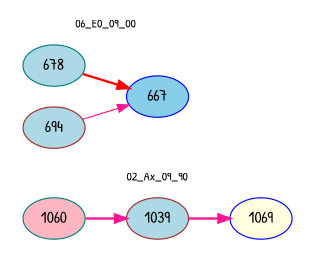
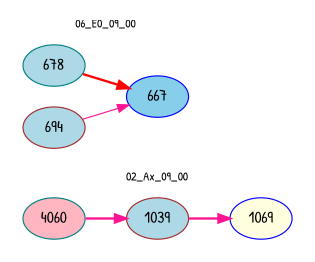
(158, 178) -> (158, 178)
(54, 218) -> (54, 218)
